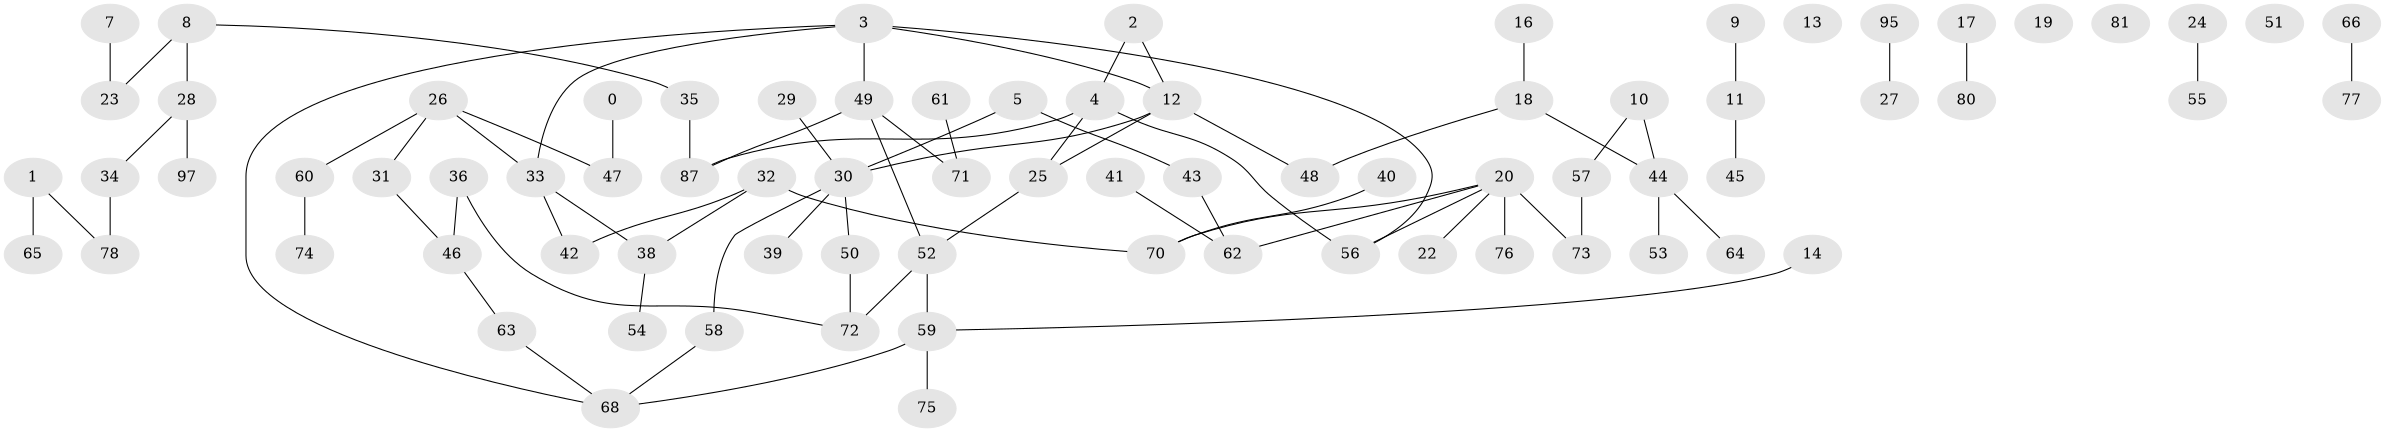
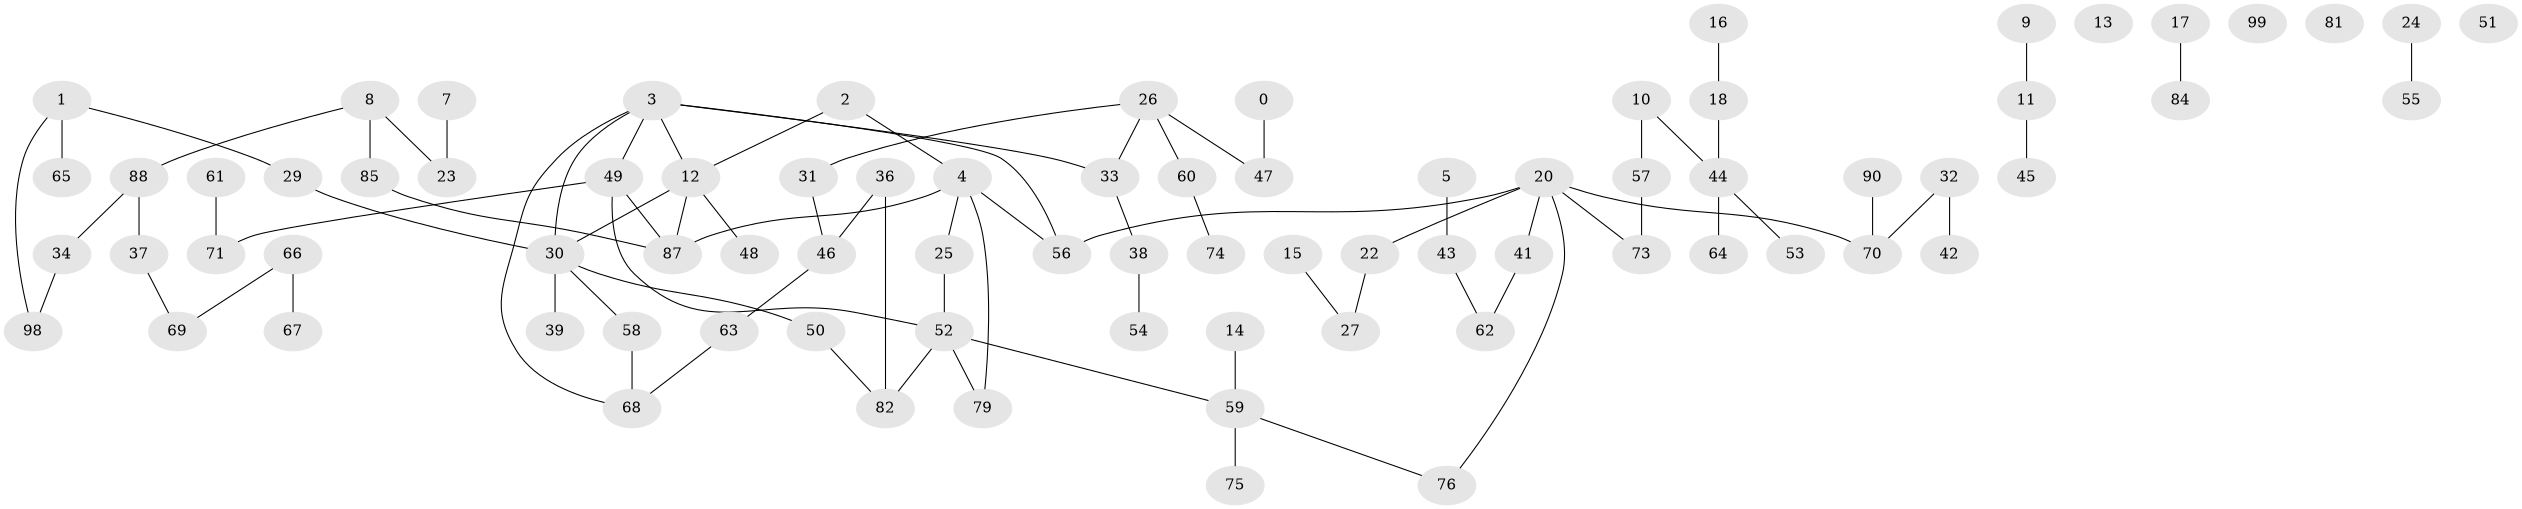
(1890, 24) -> (1293, 255)
(2044, 24) -> (2258, 24)
(187, 101) -> (139, 178)
(690, 101) -> (370, 178)
(1967, 101) -> (2181, 101)
(2352, 101) -> (293, 332)
none -> (181, 133)
(1114, 134) -> (682, 216)
(1414, 135) -> none
(913, 148) -> (573, 162)
(187, 178) -> (139, 255)
(1387, 178) -> (1873, 178)
(553, 216) -> none
(707, 216) -> none
(1369, 216) -> (1534, 216)
(110, 255) -> (33, 332)
none -> (1360, 293)
none -> (178, 332)
(850, 332) -> (886, 409)
(774, 381) -> (1341, 447)
none -> (983, 409)
